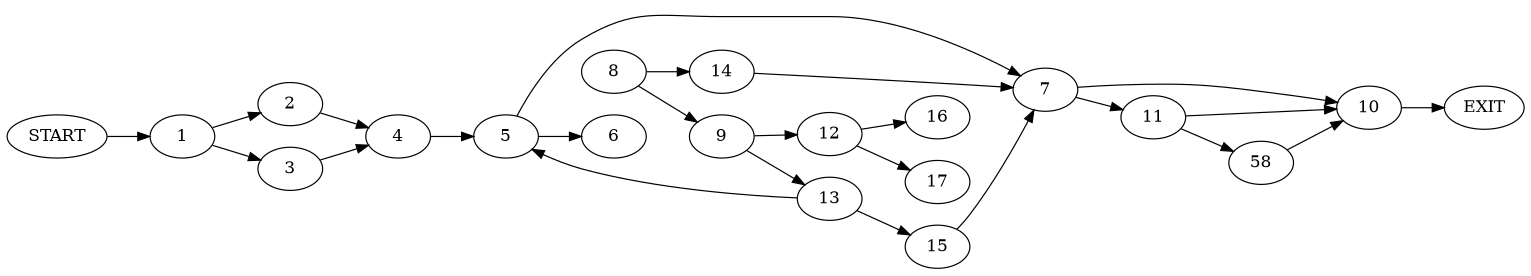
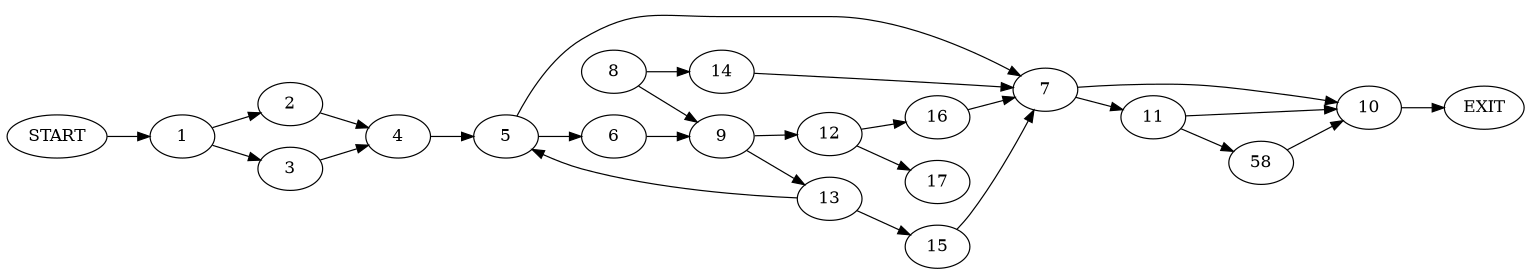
none -> (986, 105)
none -> (662, 136)
